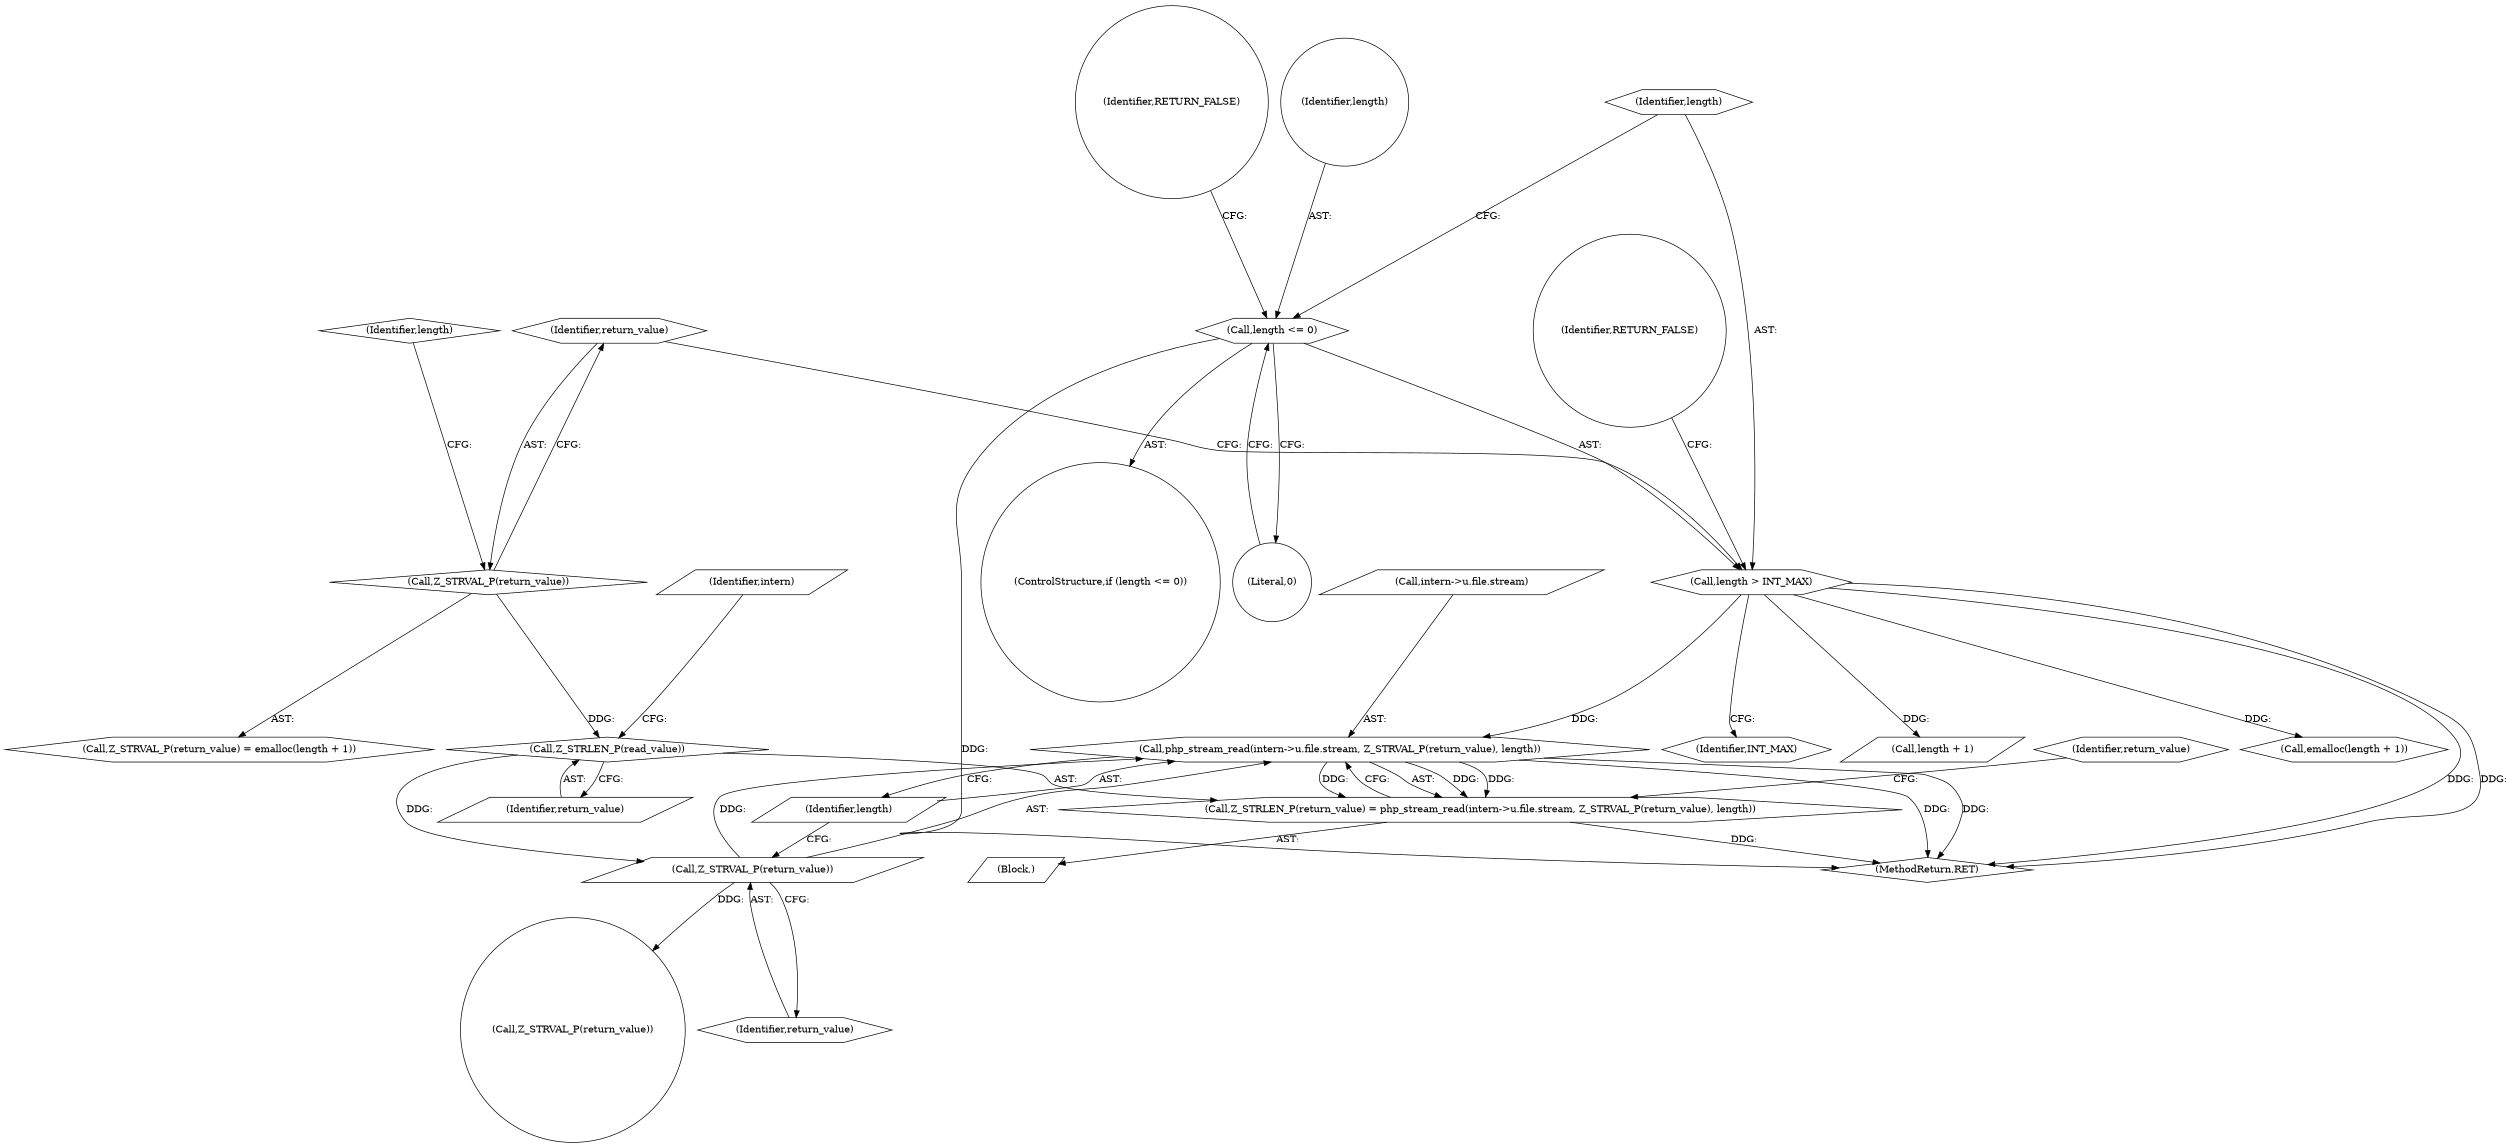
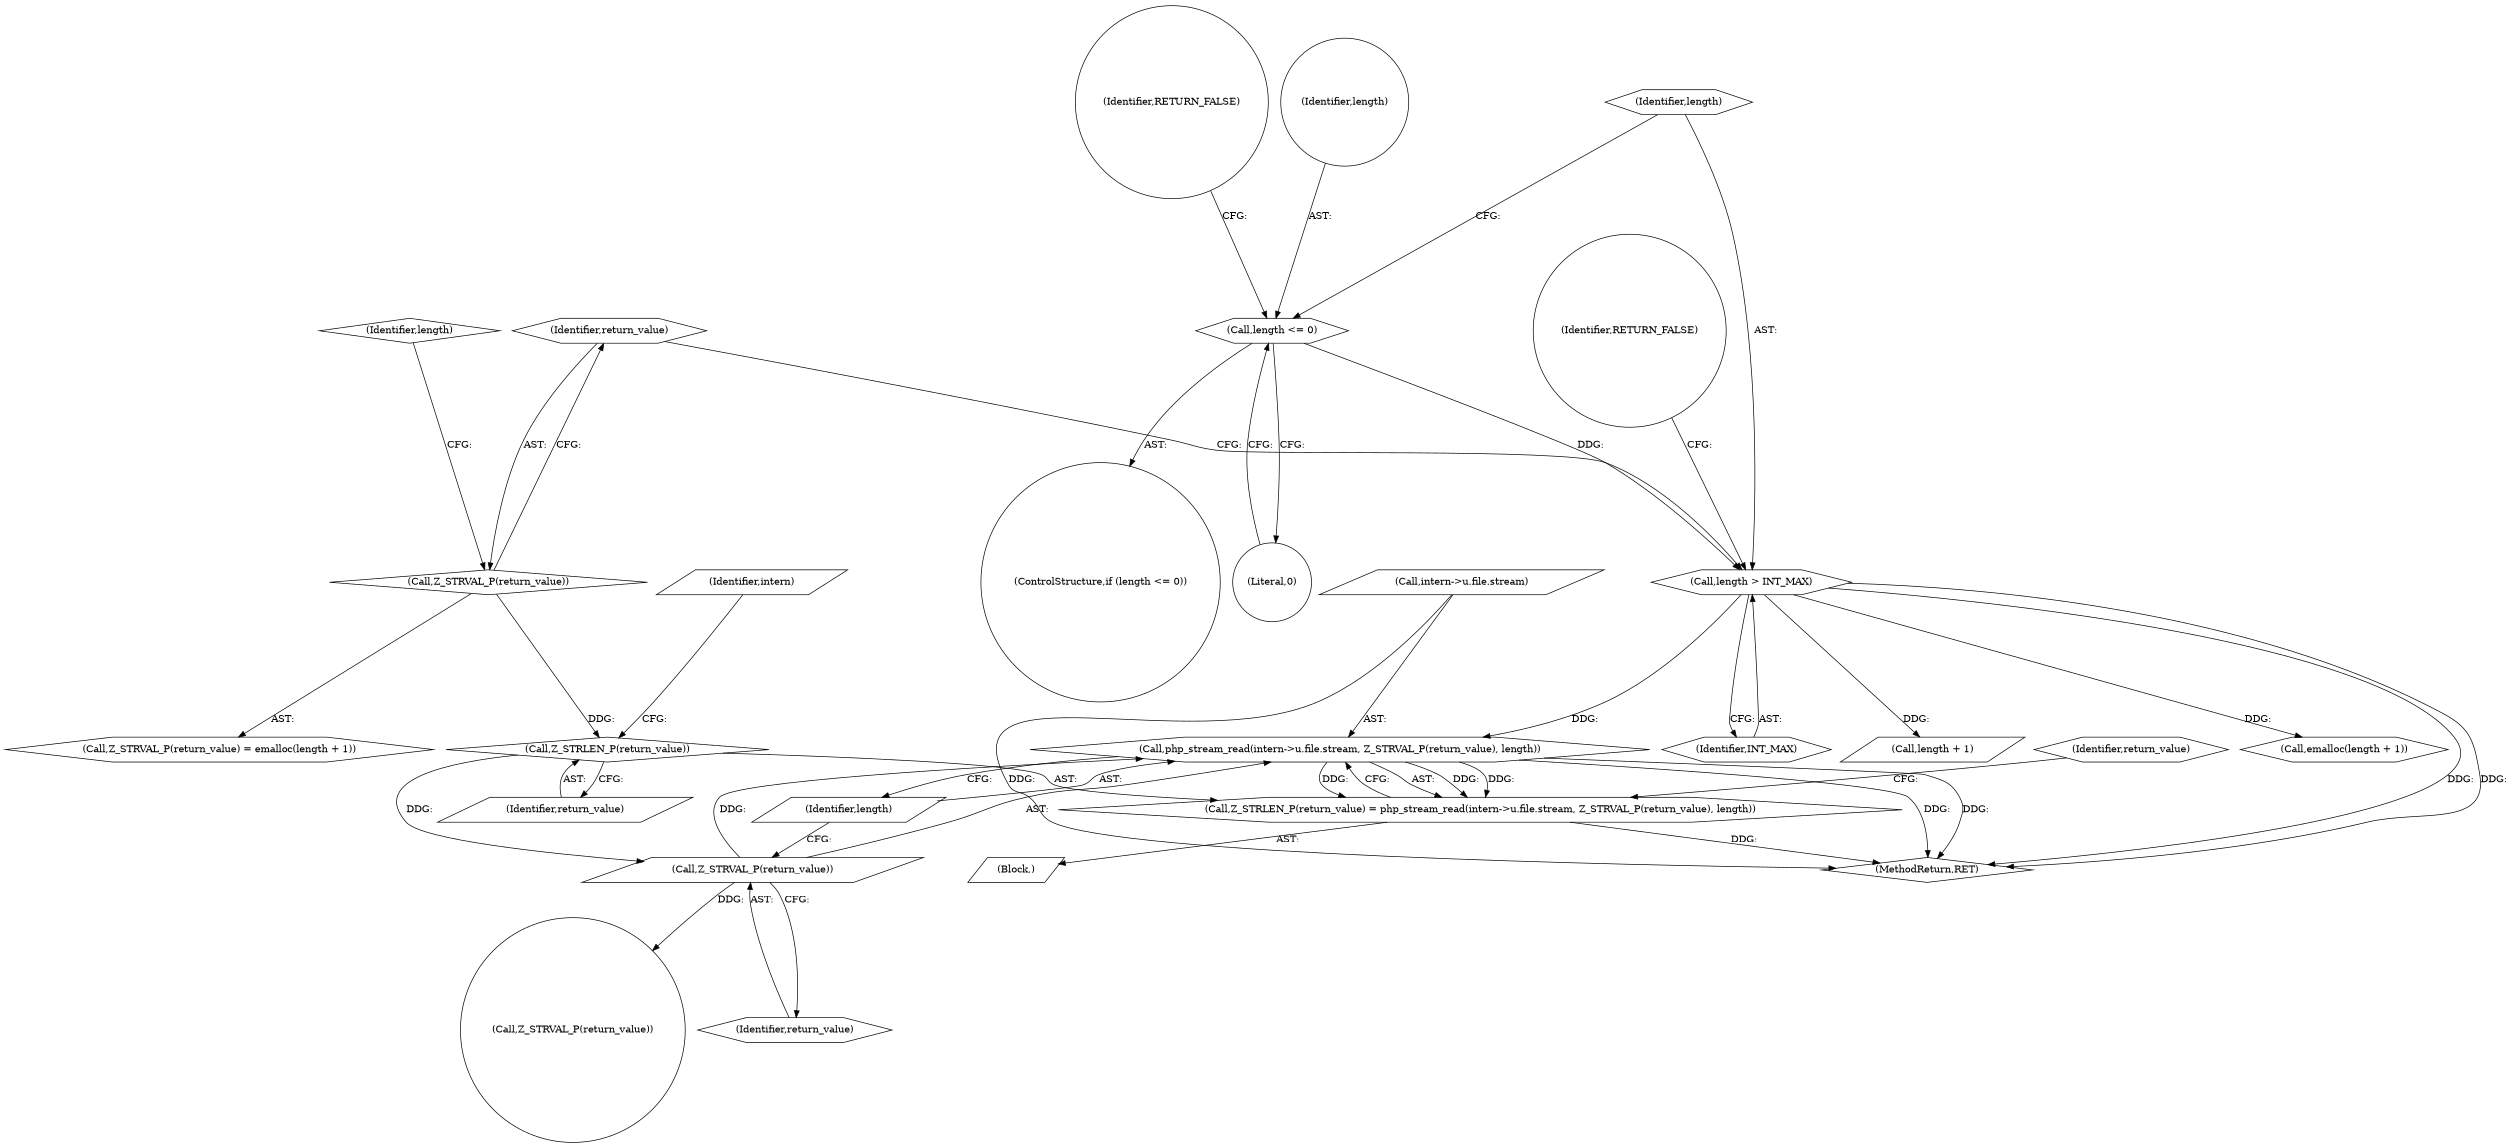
(1592, 445) -> (1592, 445)
none -> (1757, 670)
(607, 750) -> (607, 750)
(1014, 835) -> (1137, 838)
